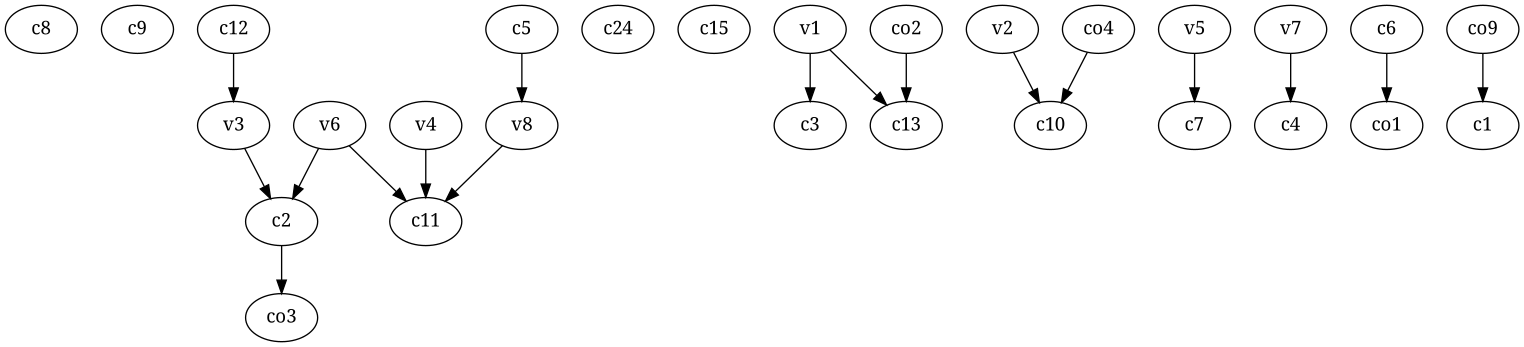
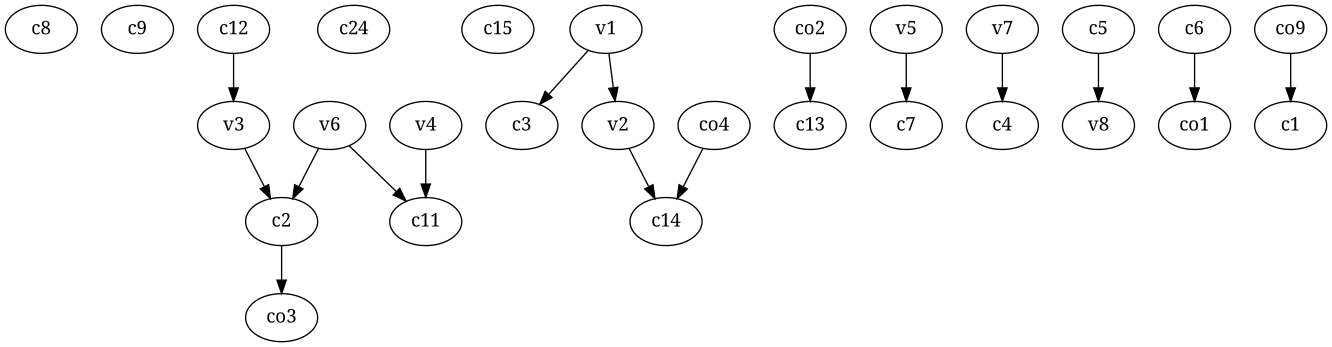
(853, 73) -> (611, 70)
(1050, 125) -> (666, 222)
(479, 169) -> none
